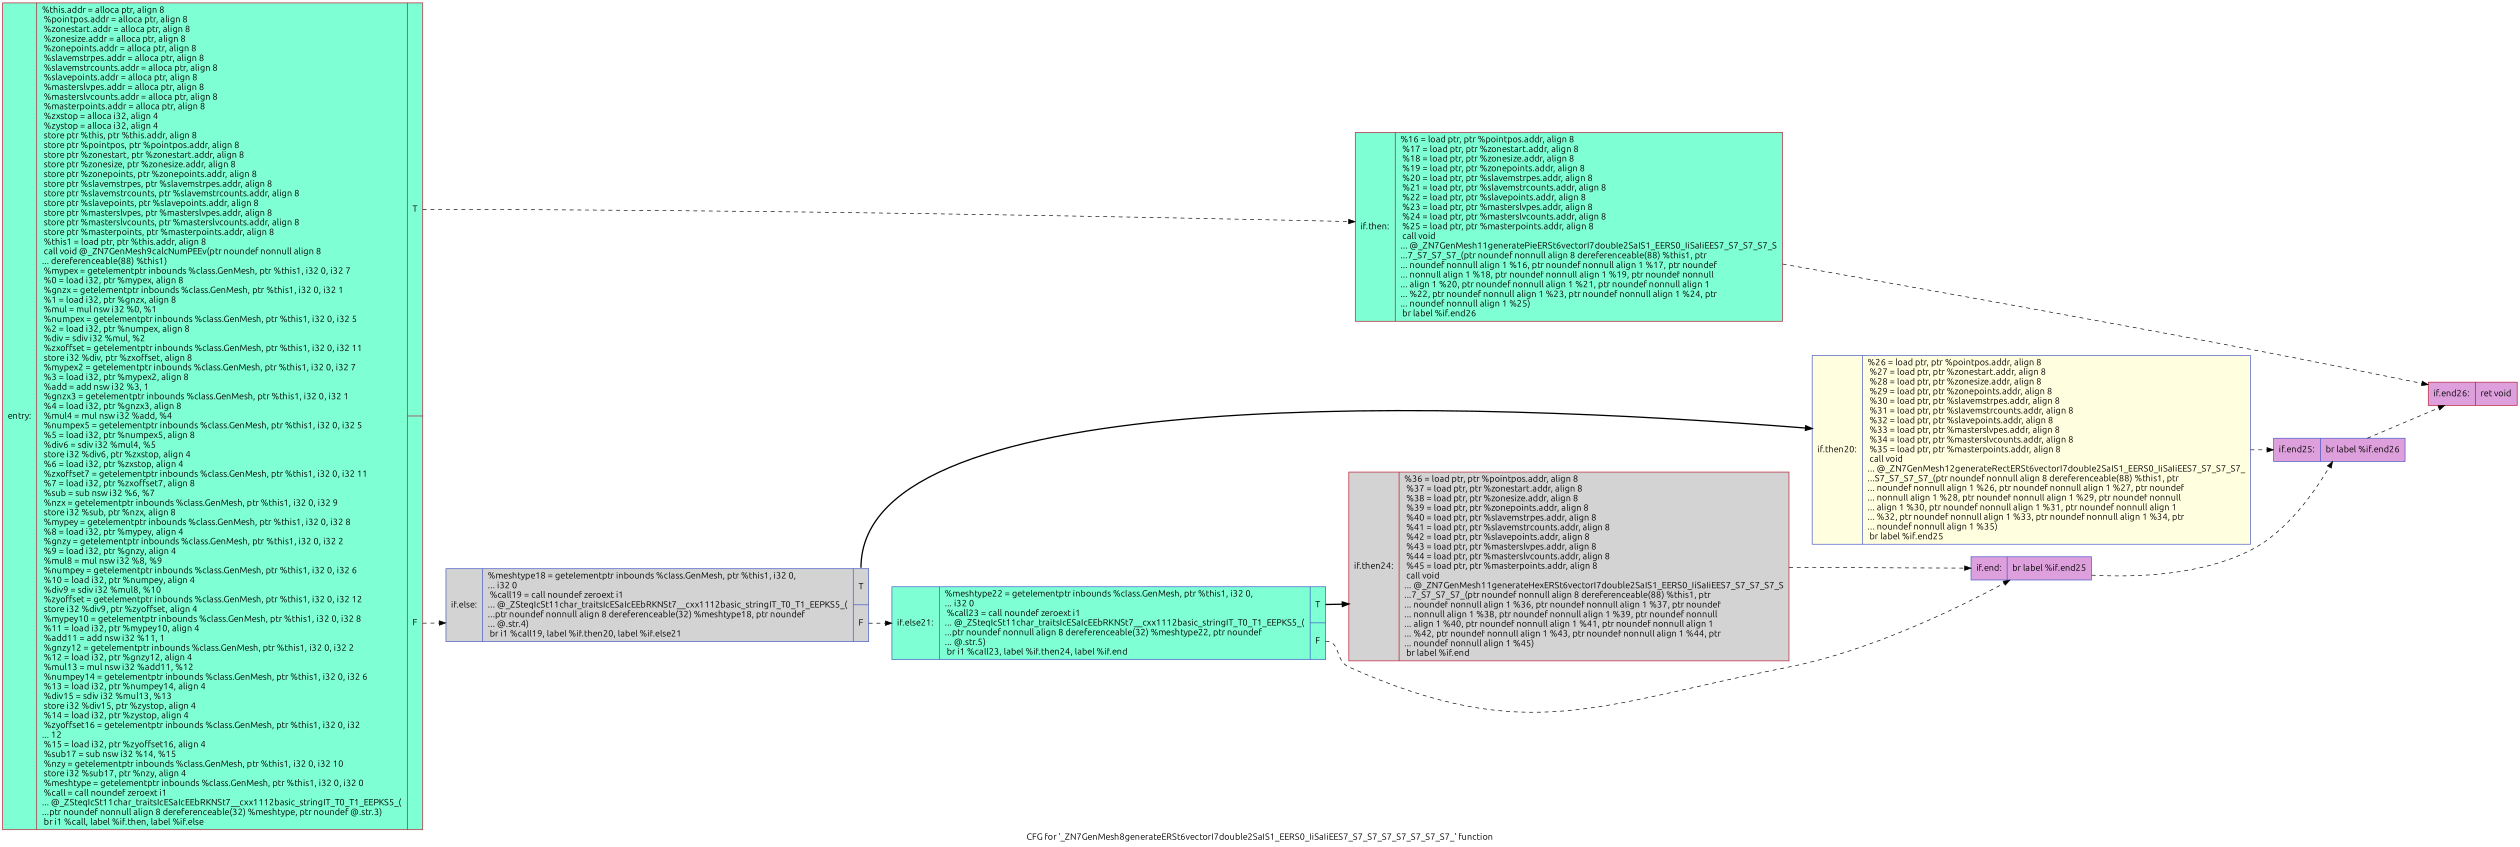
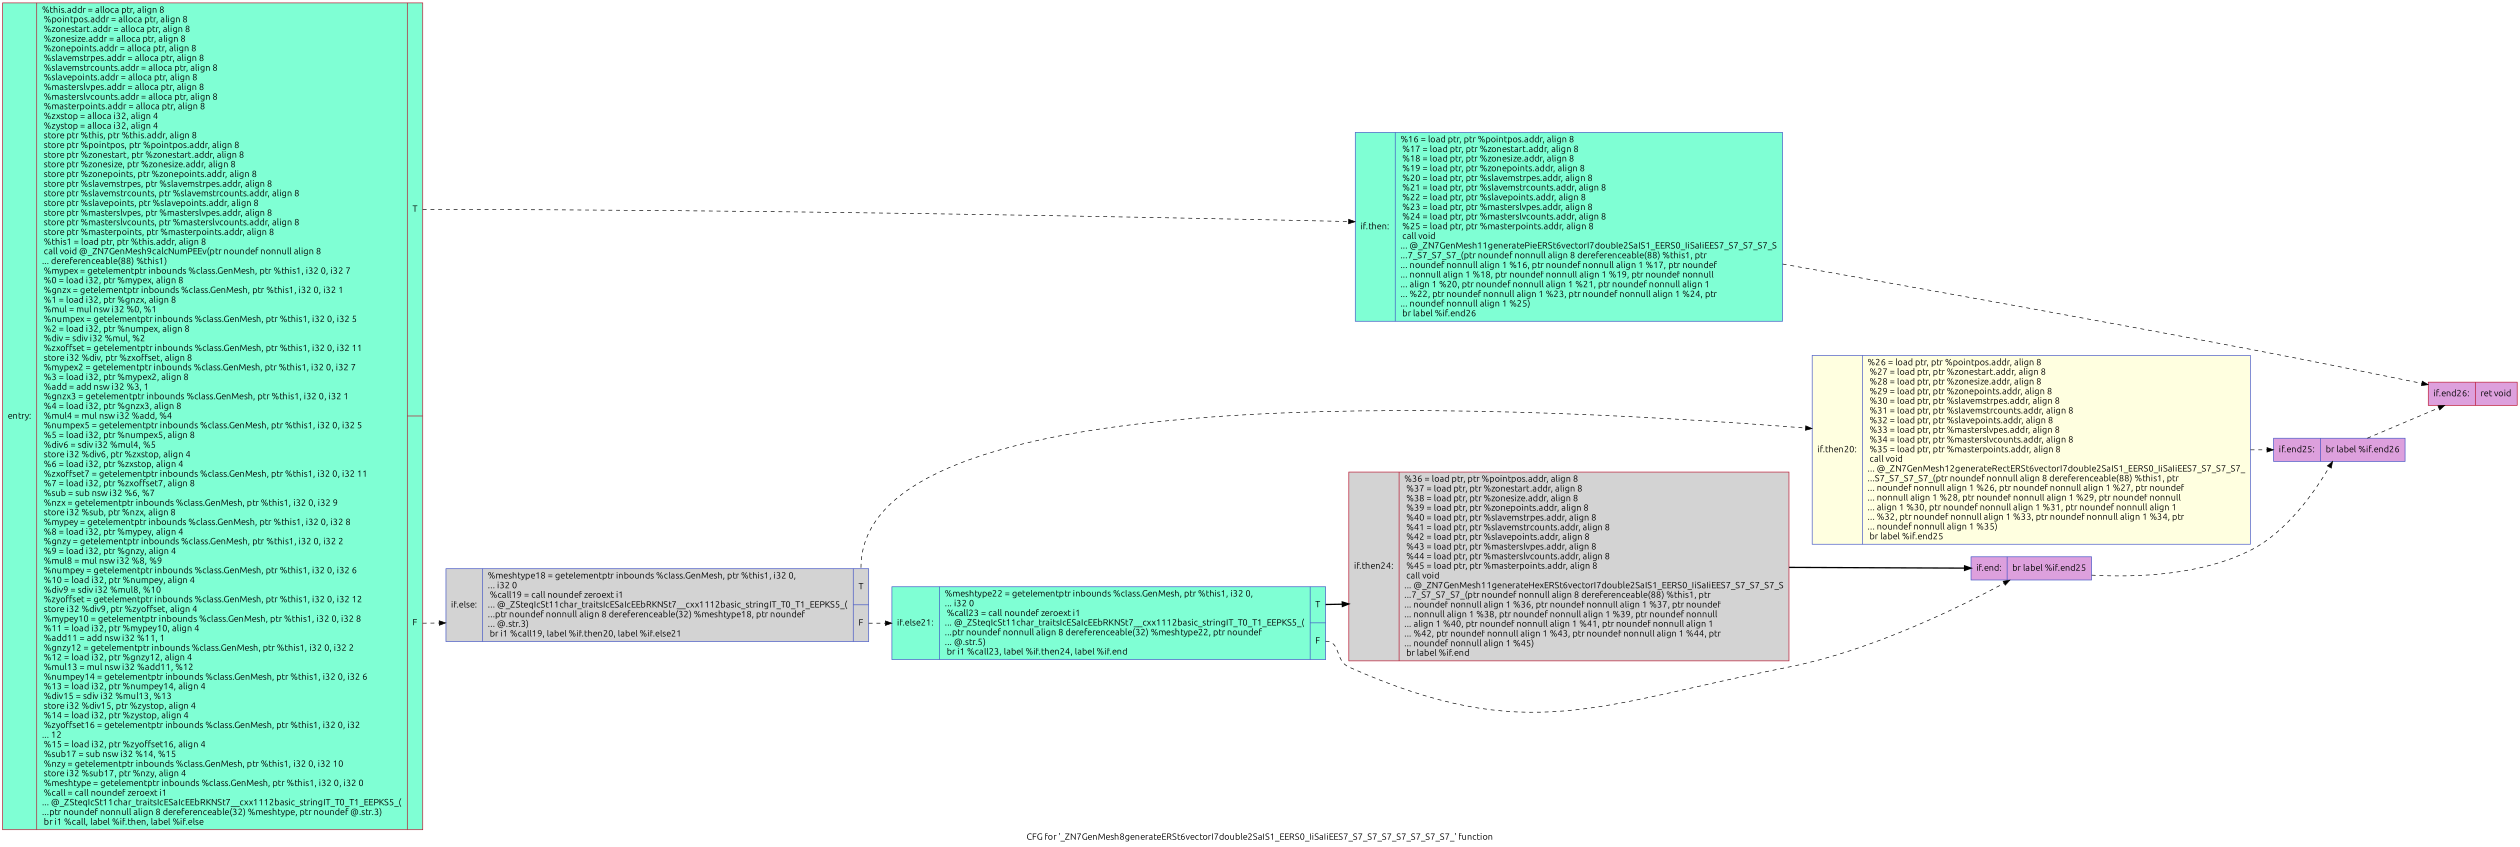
(1569, 227) -> (1569, 227)
(1305, 413) -> (1305, 413)
(1877, 568) -> (1877, 568)
(508, 624) -> (508, 624)
